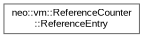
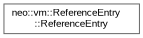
(72, 19) -> (72, 19)
